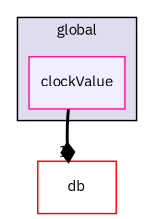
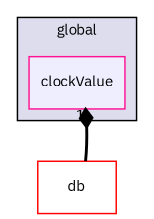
(67, 130) -> (87, 144)
